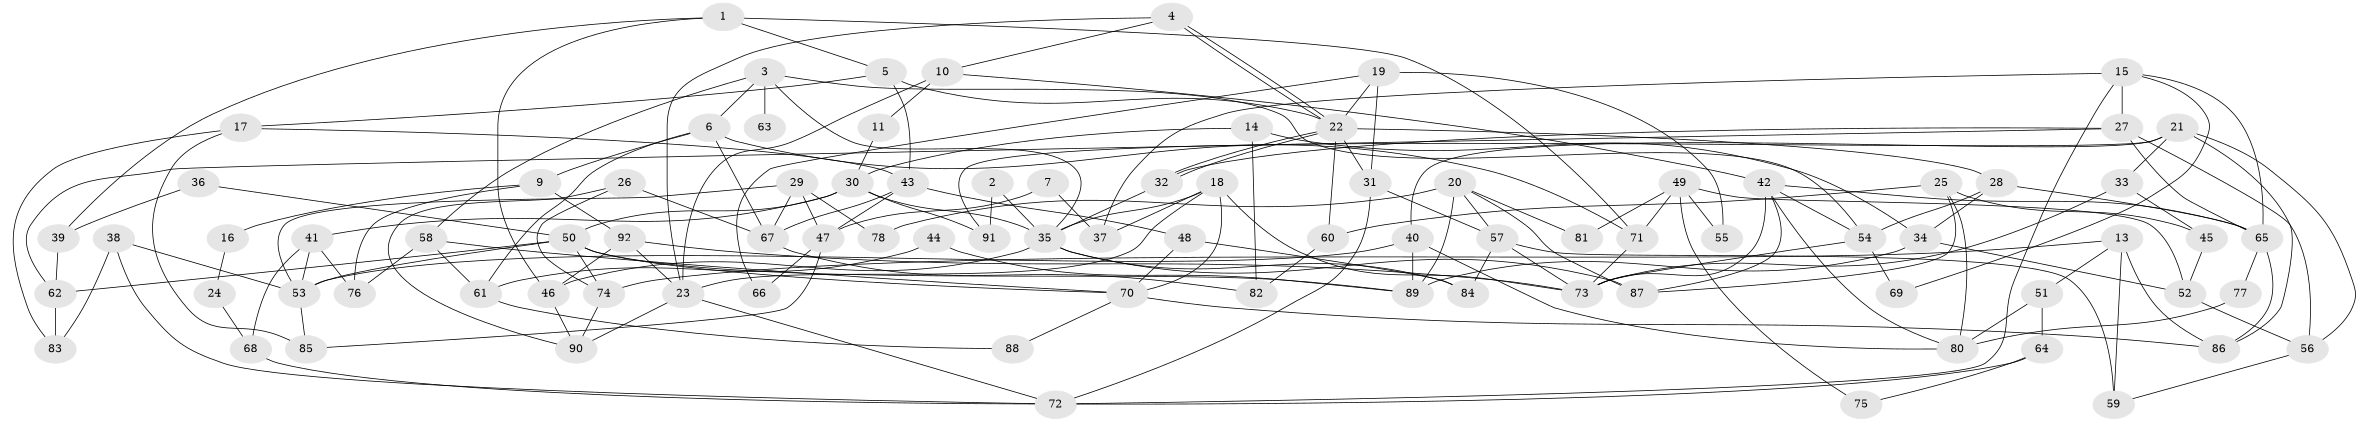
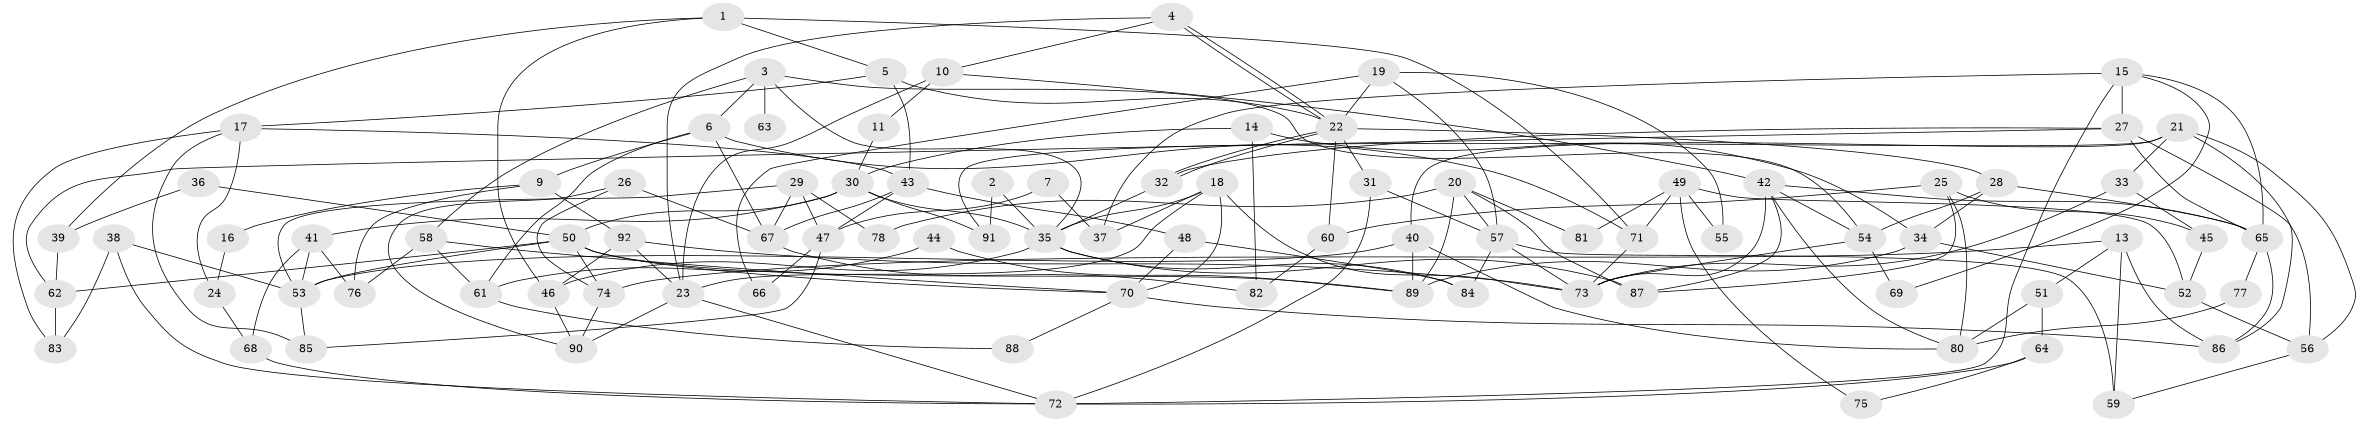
(1375, 124) -> (1479, 164)
none -> (212, 211)
